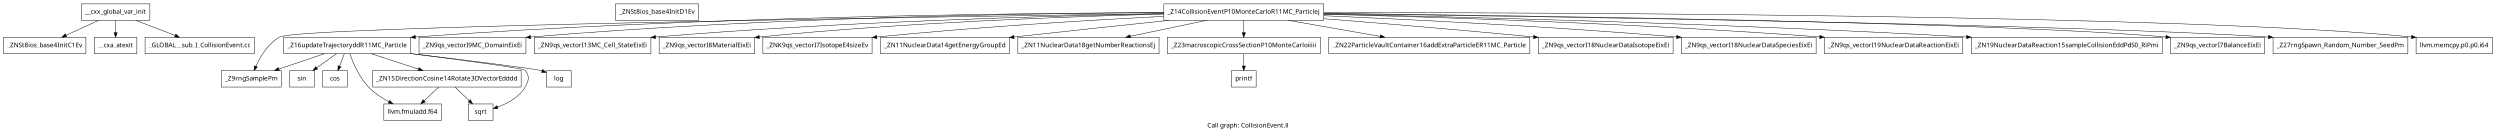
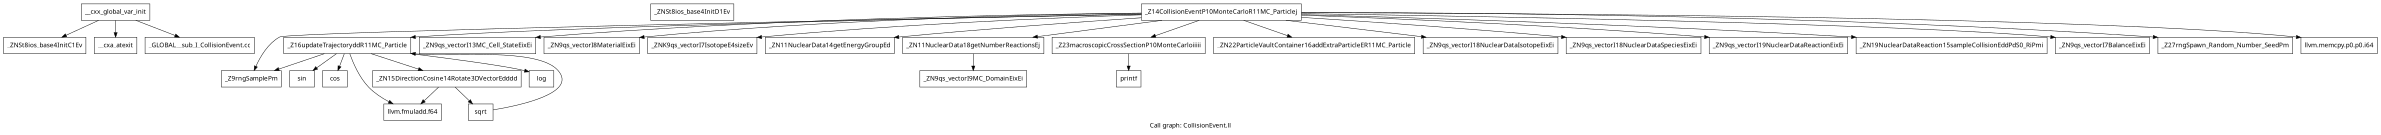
(736, 24) -> (973, 60)
(527, 72) -> (532, 59)
